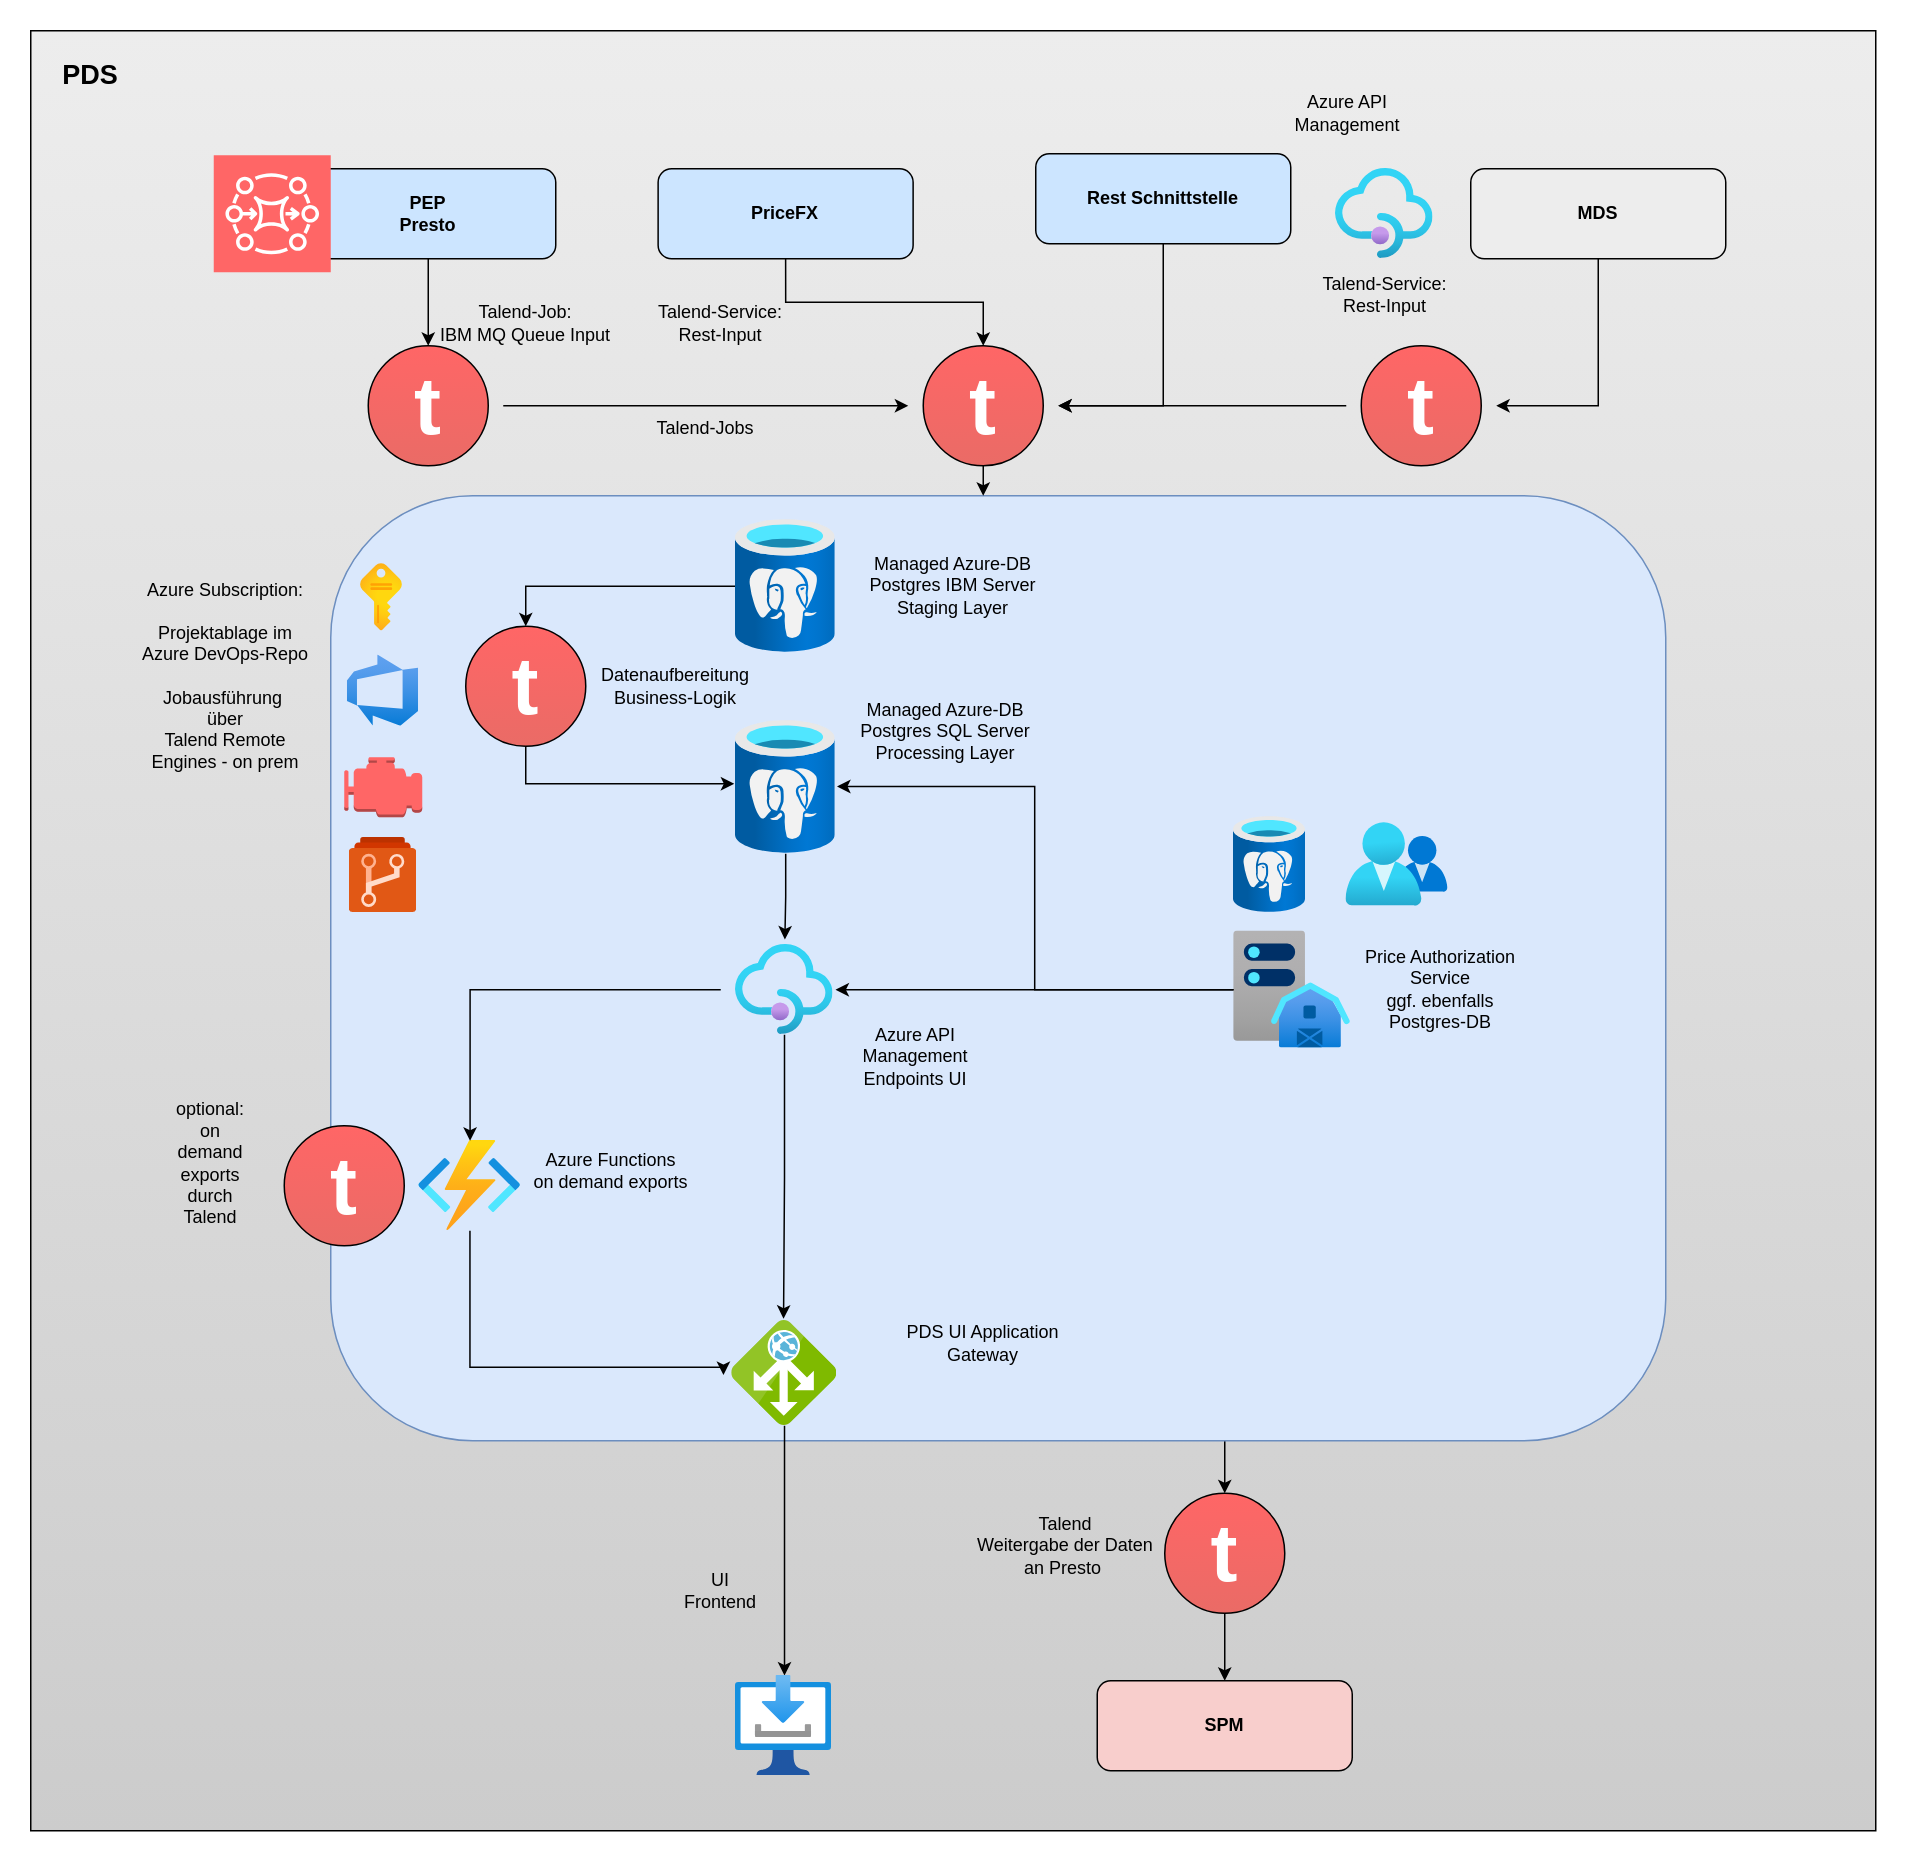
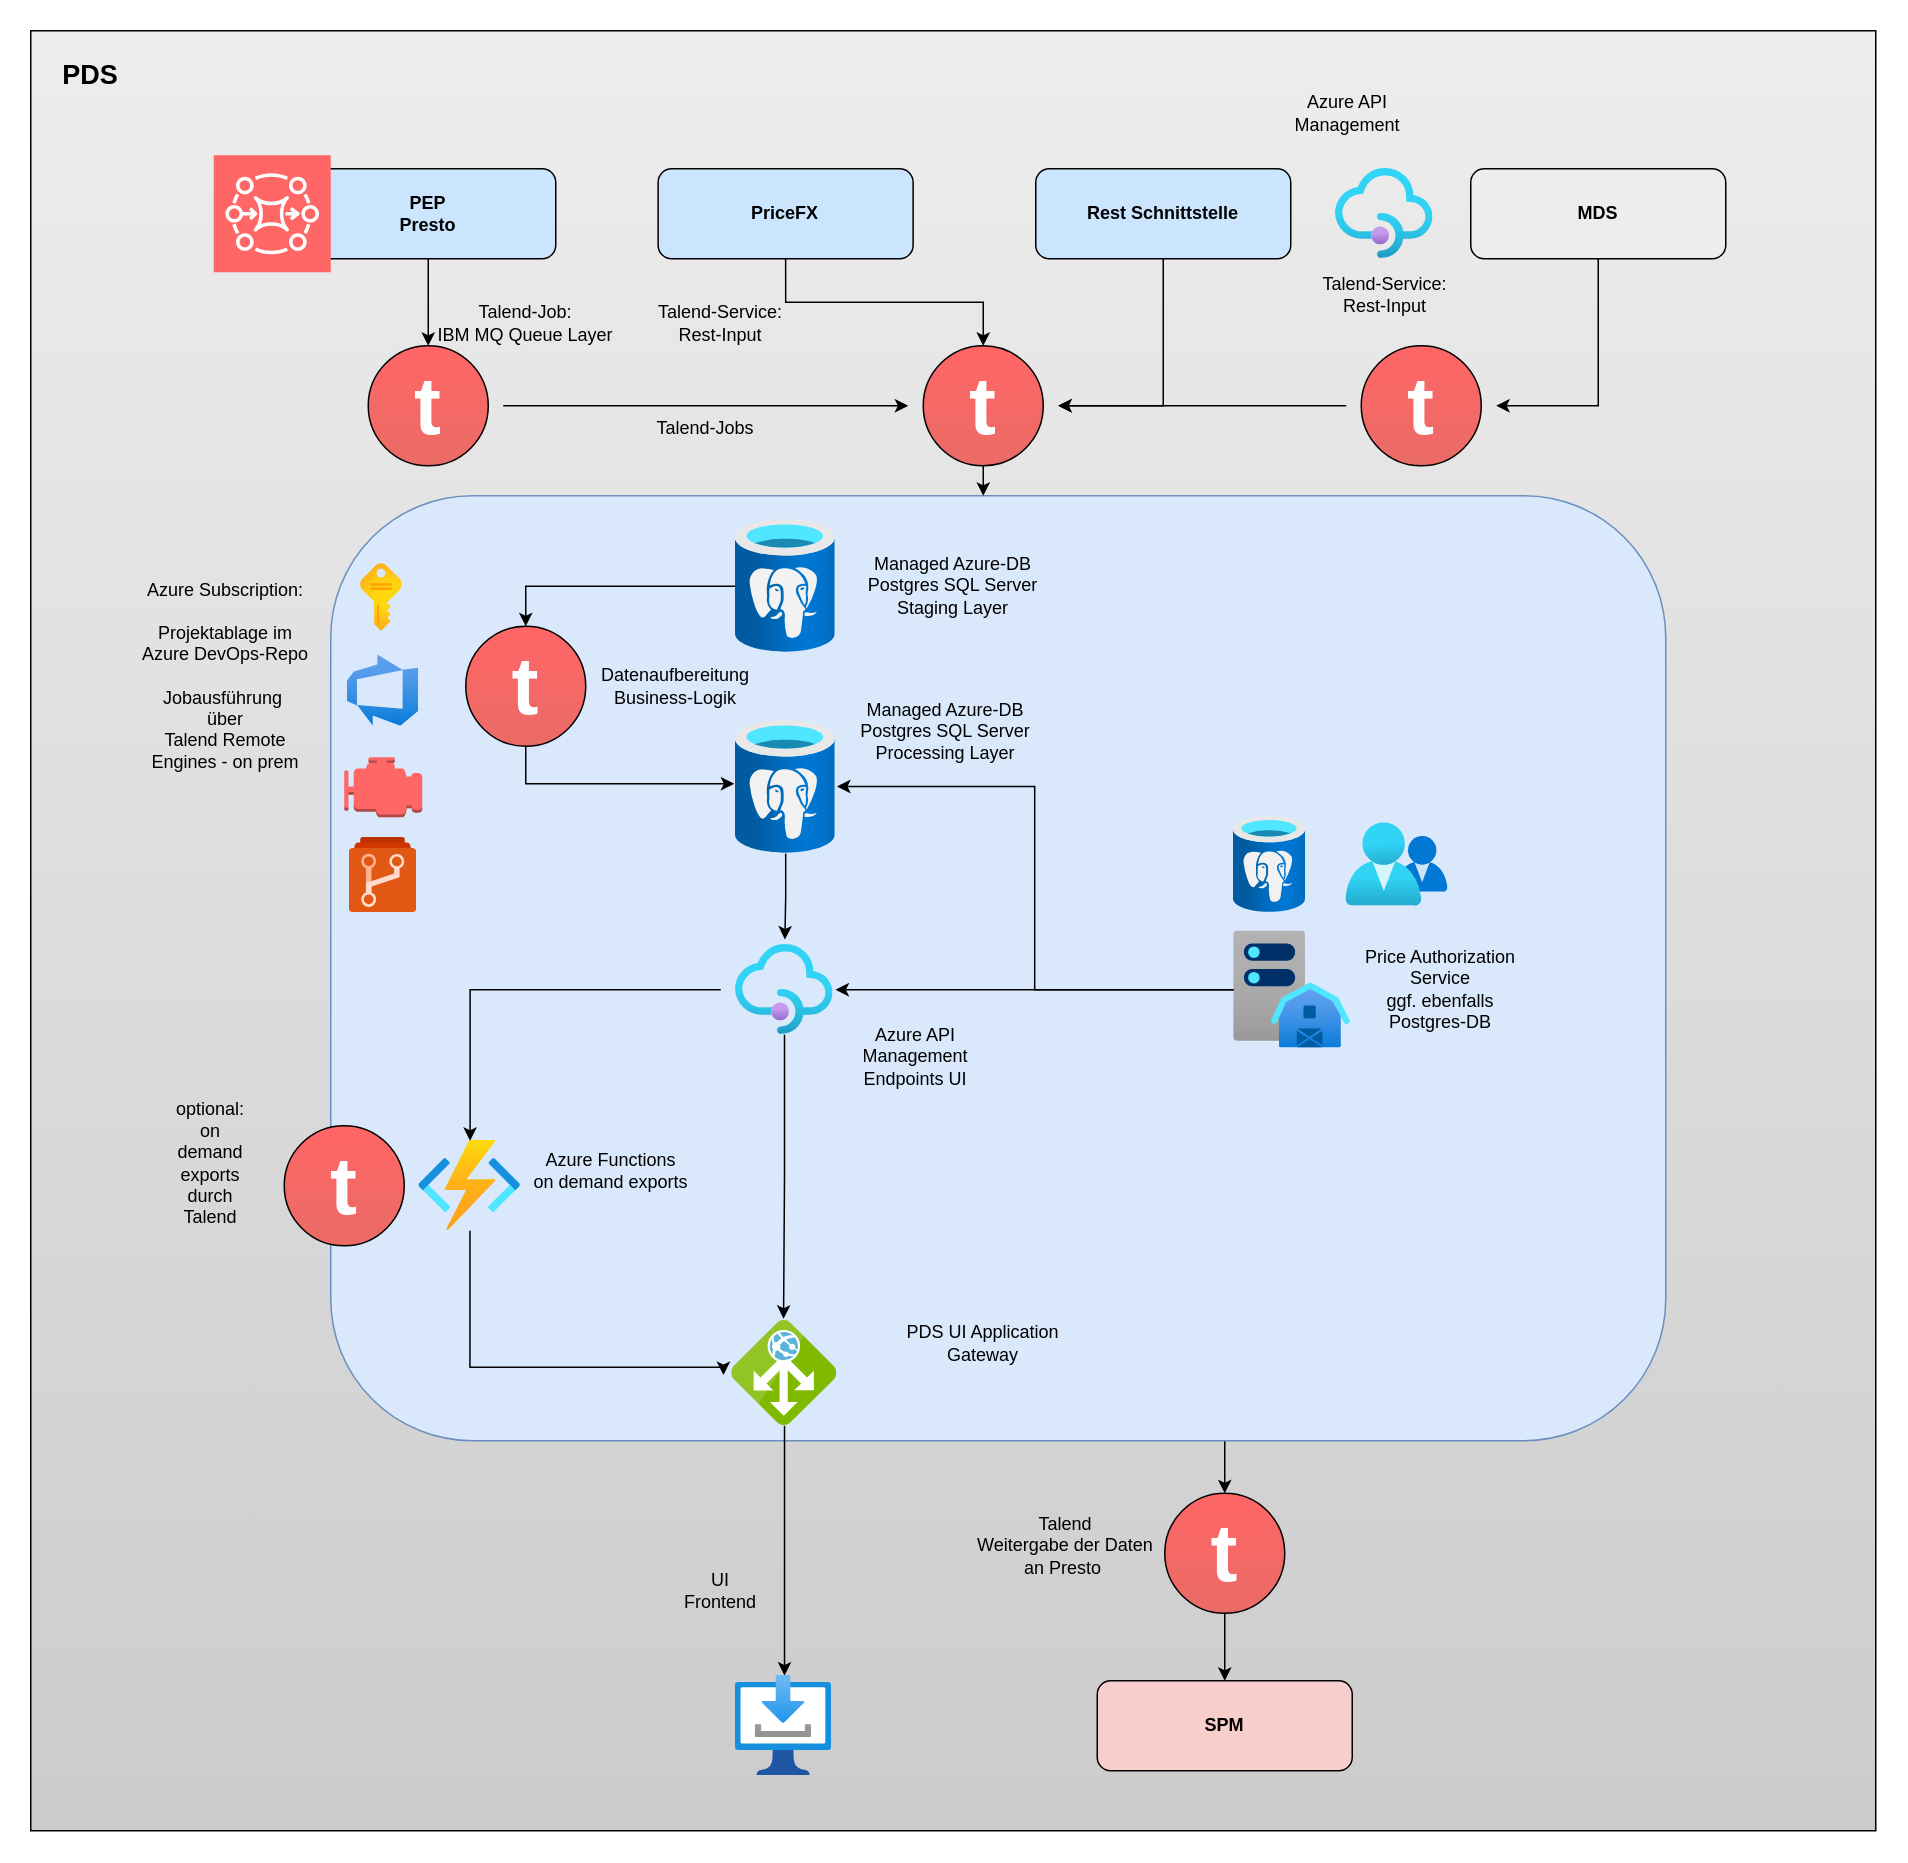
(1163, 199) -> (1163, 214)
(526, 323) -> (526, 323)
(953, 586) -> (953, 586)
